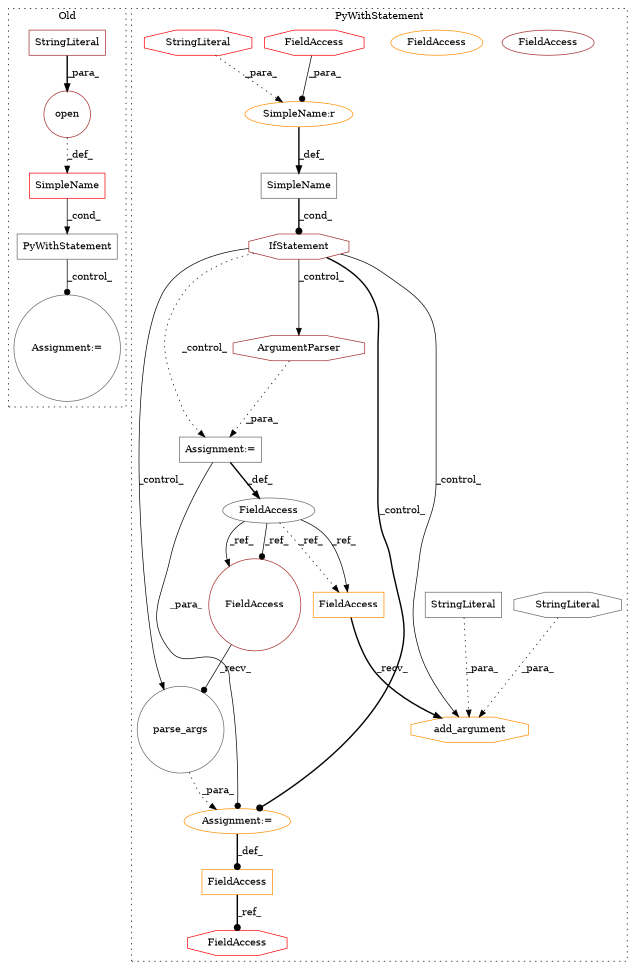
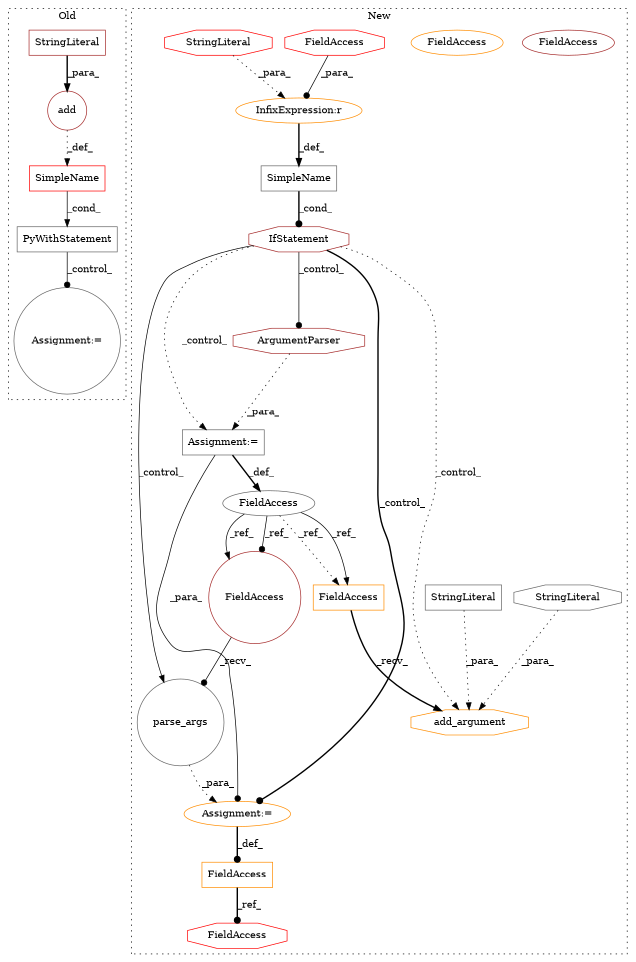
(379, 16) -> (379, 16)
(67, 114) -> (67, 111)
(299, 114) -> (299, 111)
(299, 294) -> (299, 287)
(436, 464) -> (436, 457)
